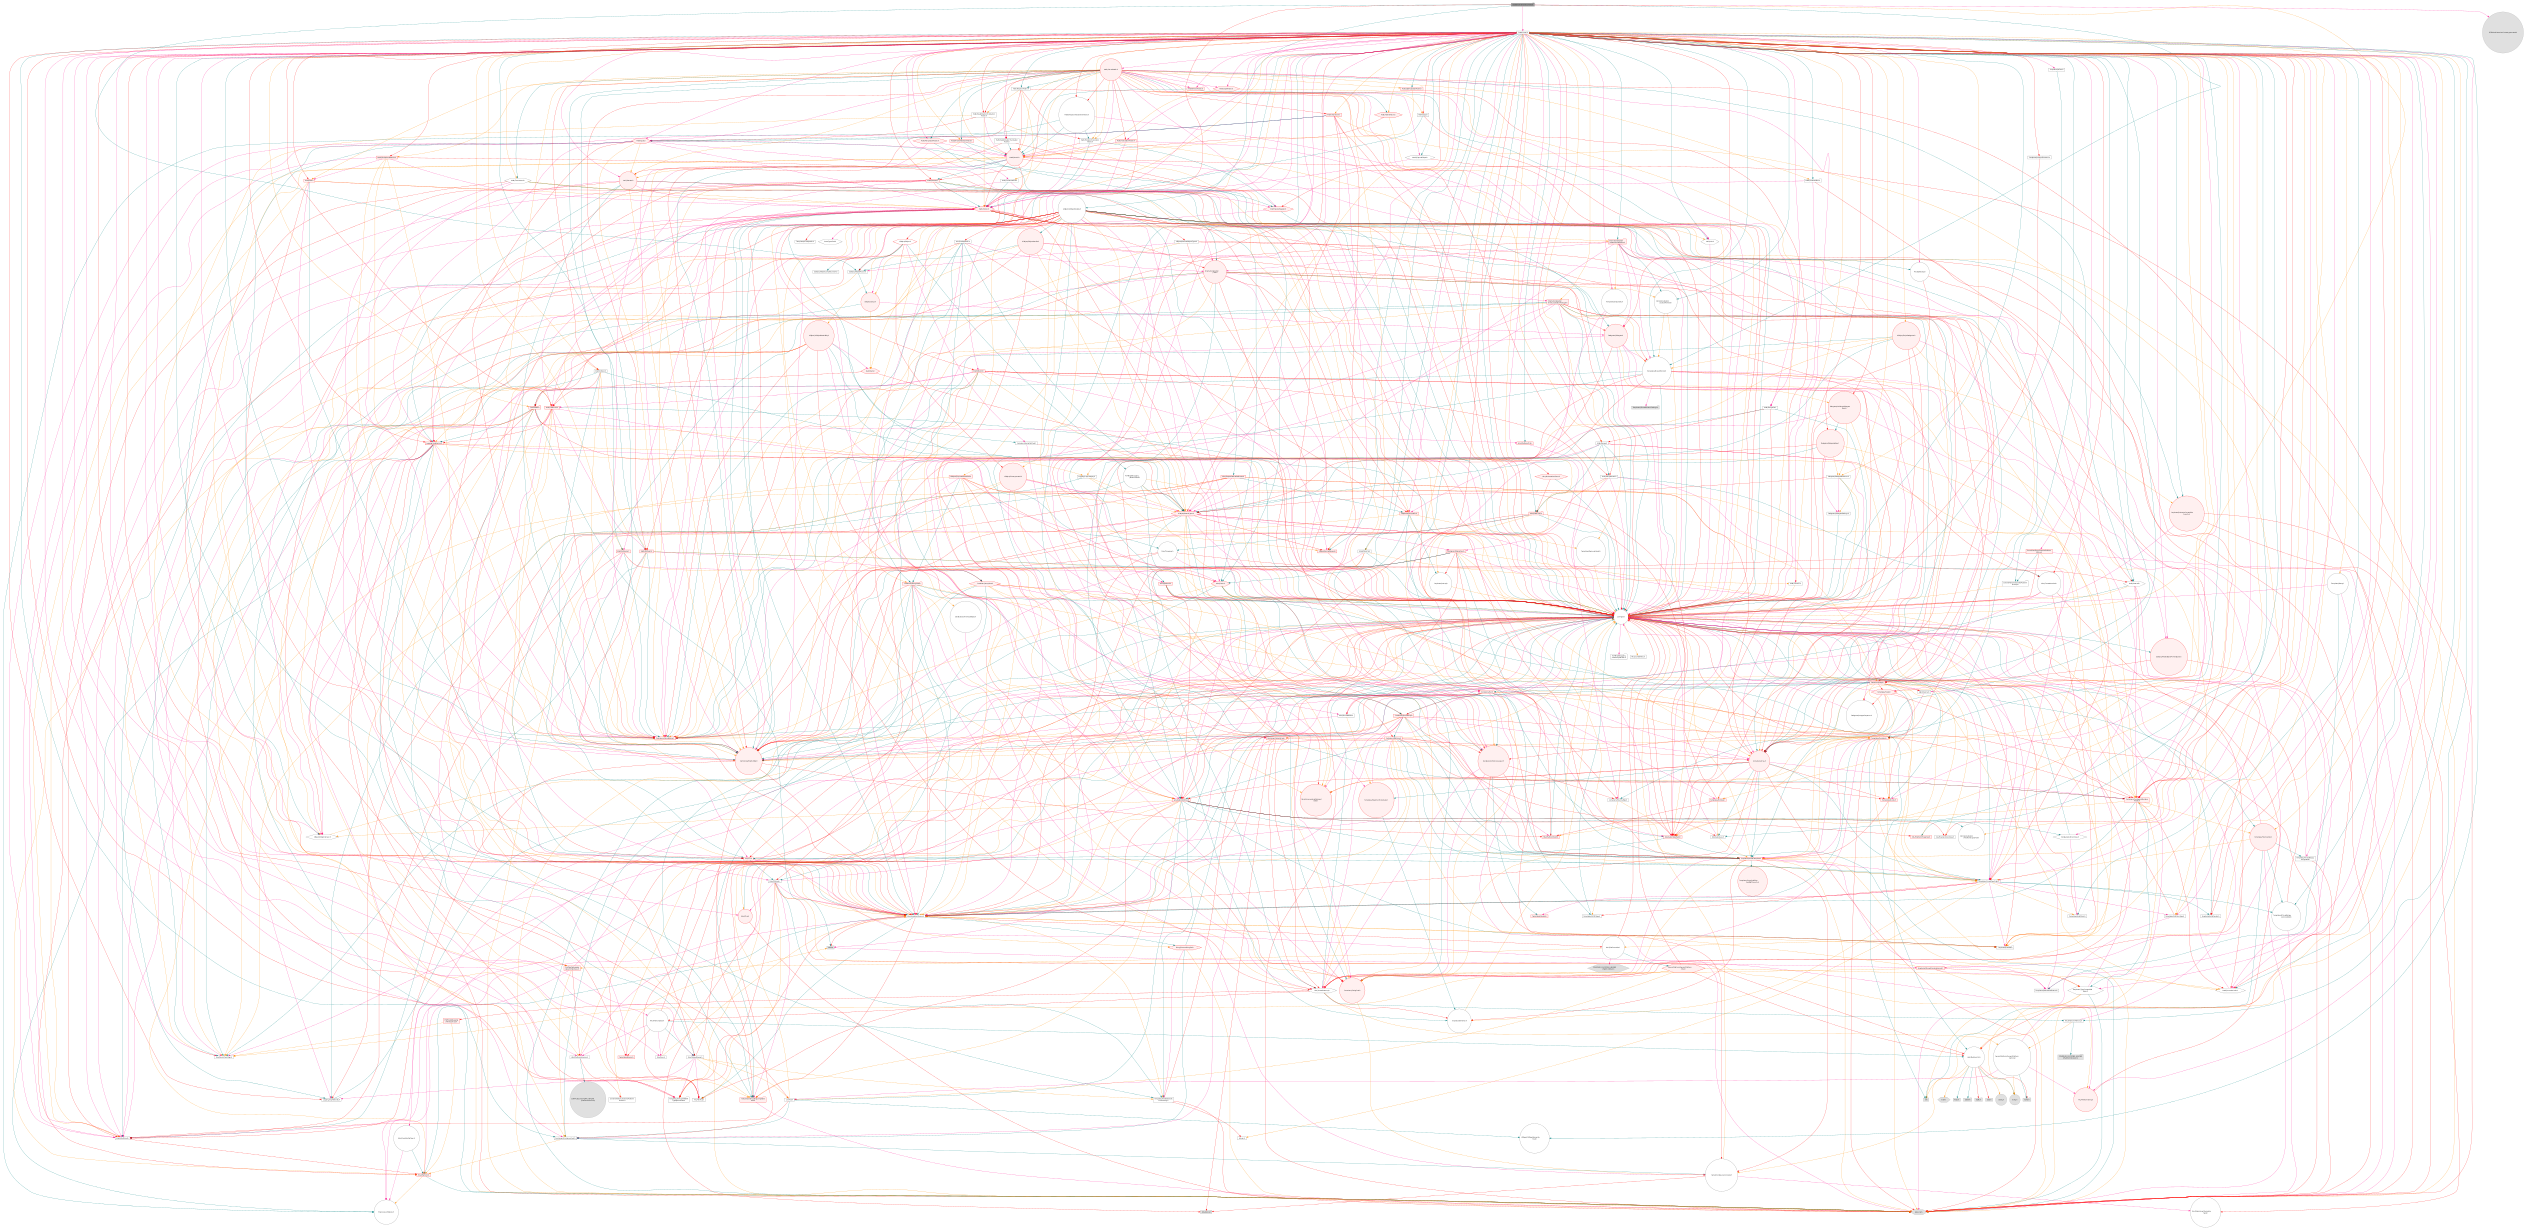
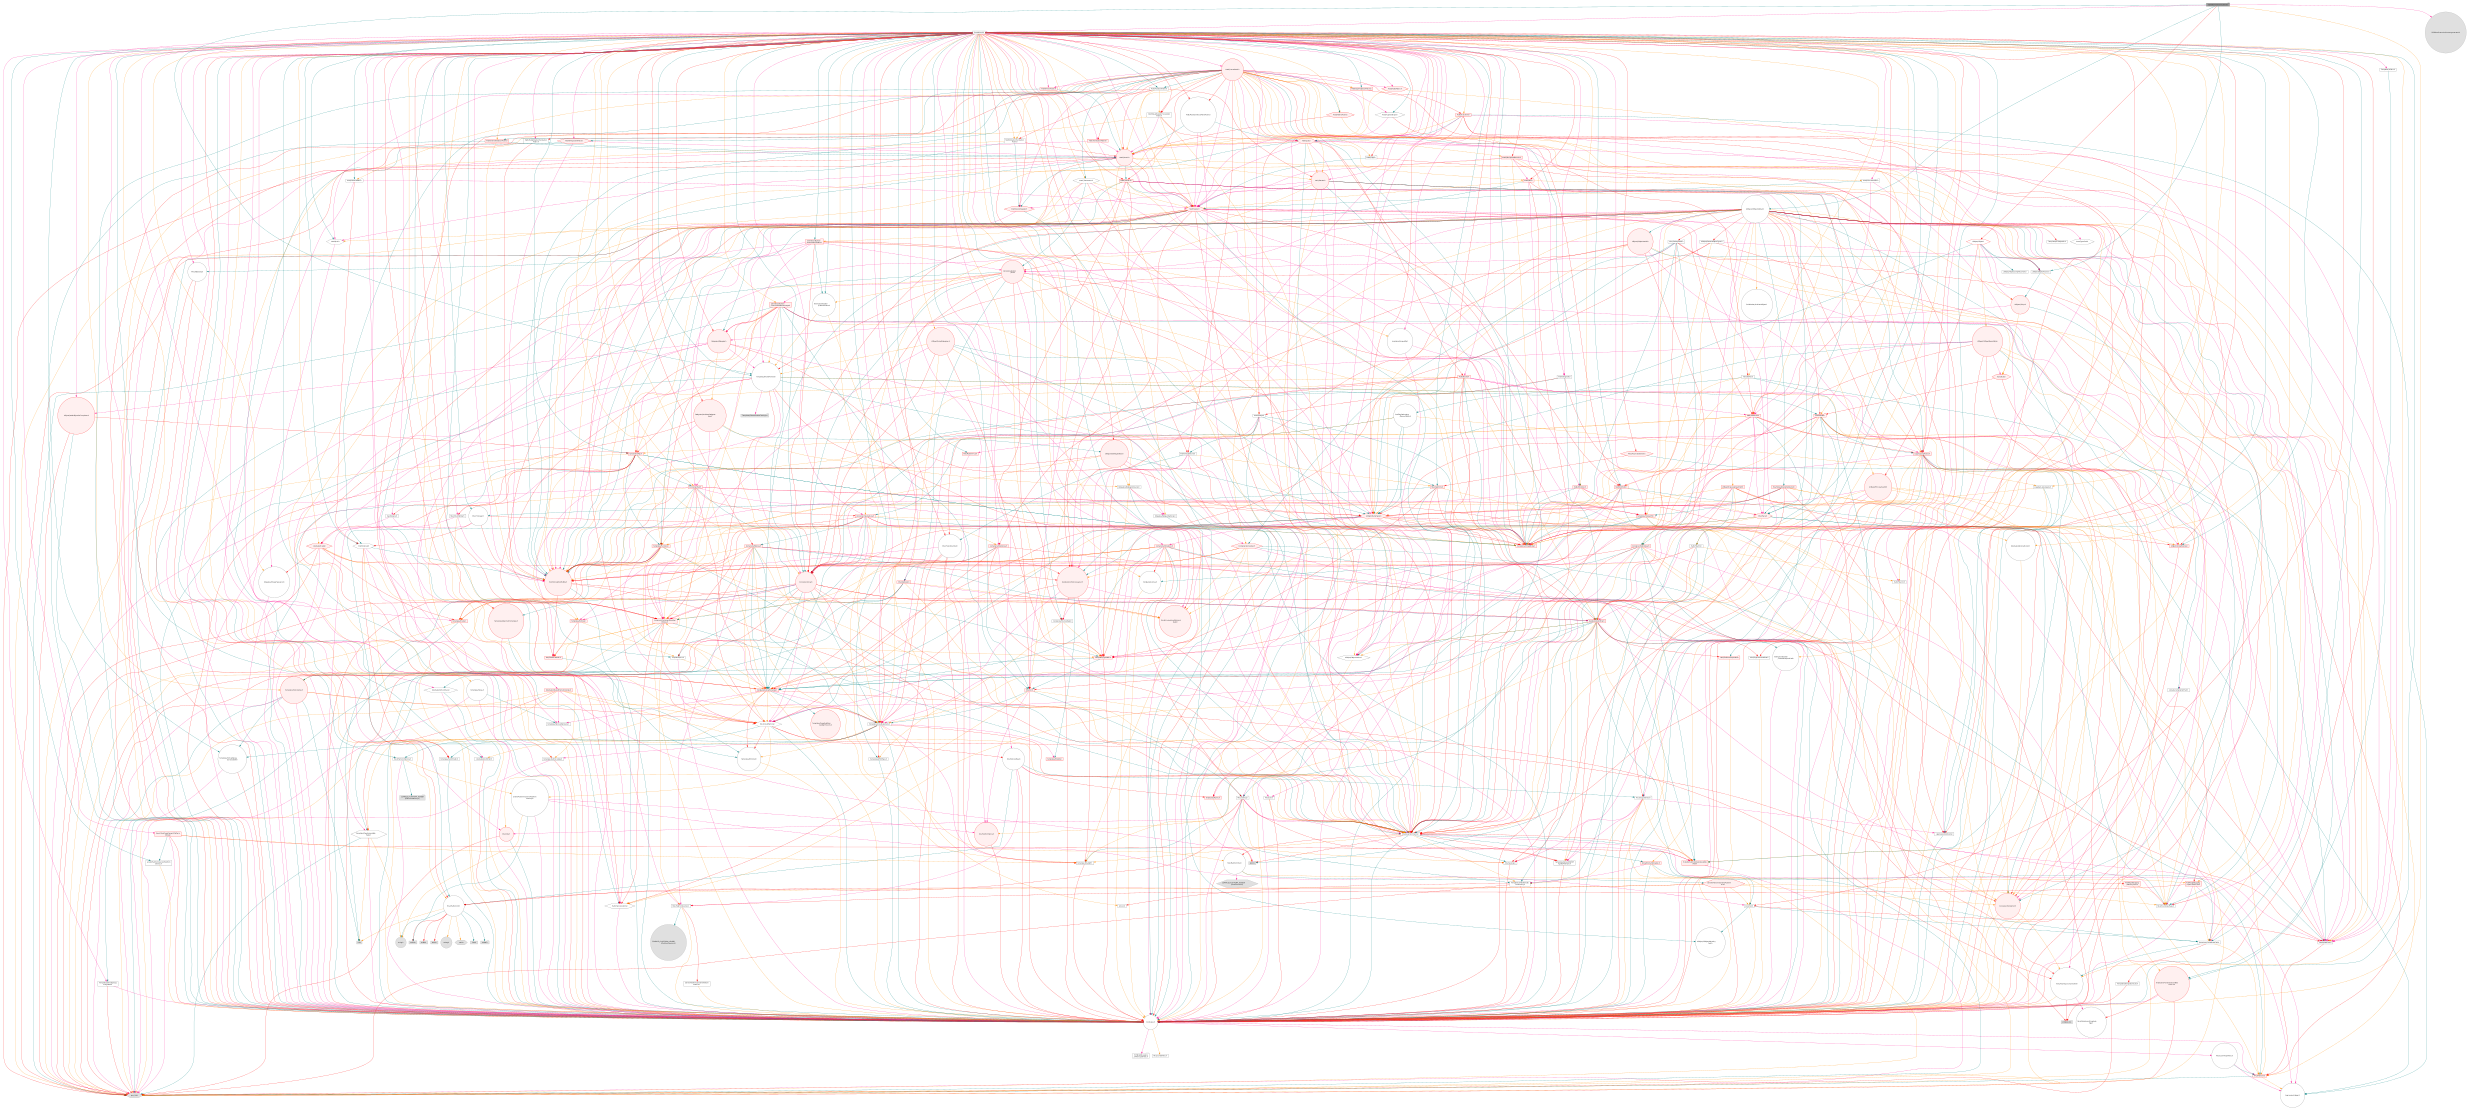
(1087, 134) -> none
(1890, 626) -> (190, 987)
none -> (913, 633)
(1185, 948) -> (1651, 863)
(1374, 962) -> (880, 804)
